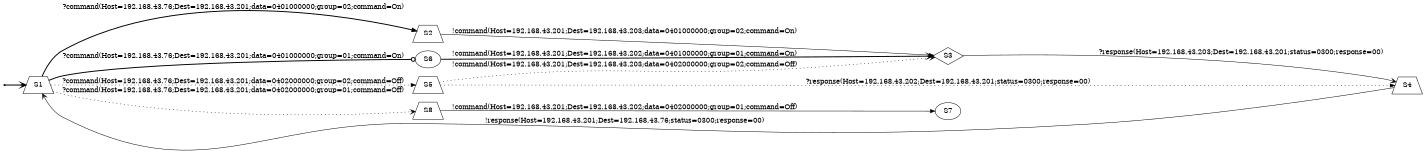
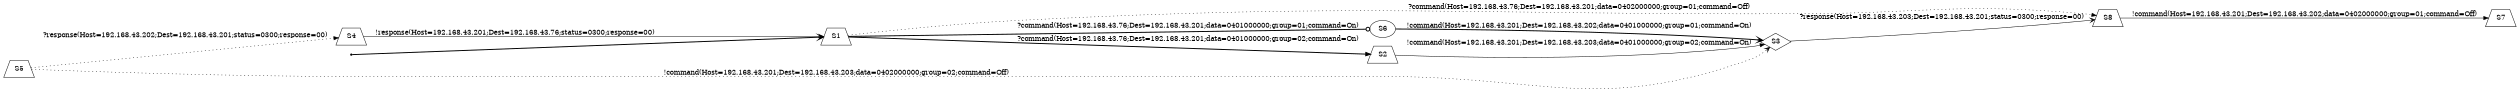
(1178, 59) -> (1940, 32)
(231, 85) -> none
(948, 111) -> (2501, 18)
(231, 113) -> (1470, 11)
